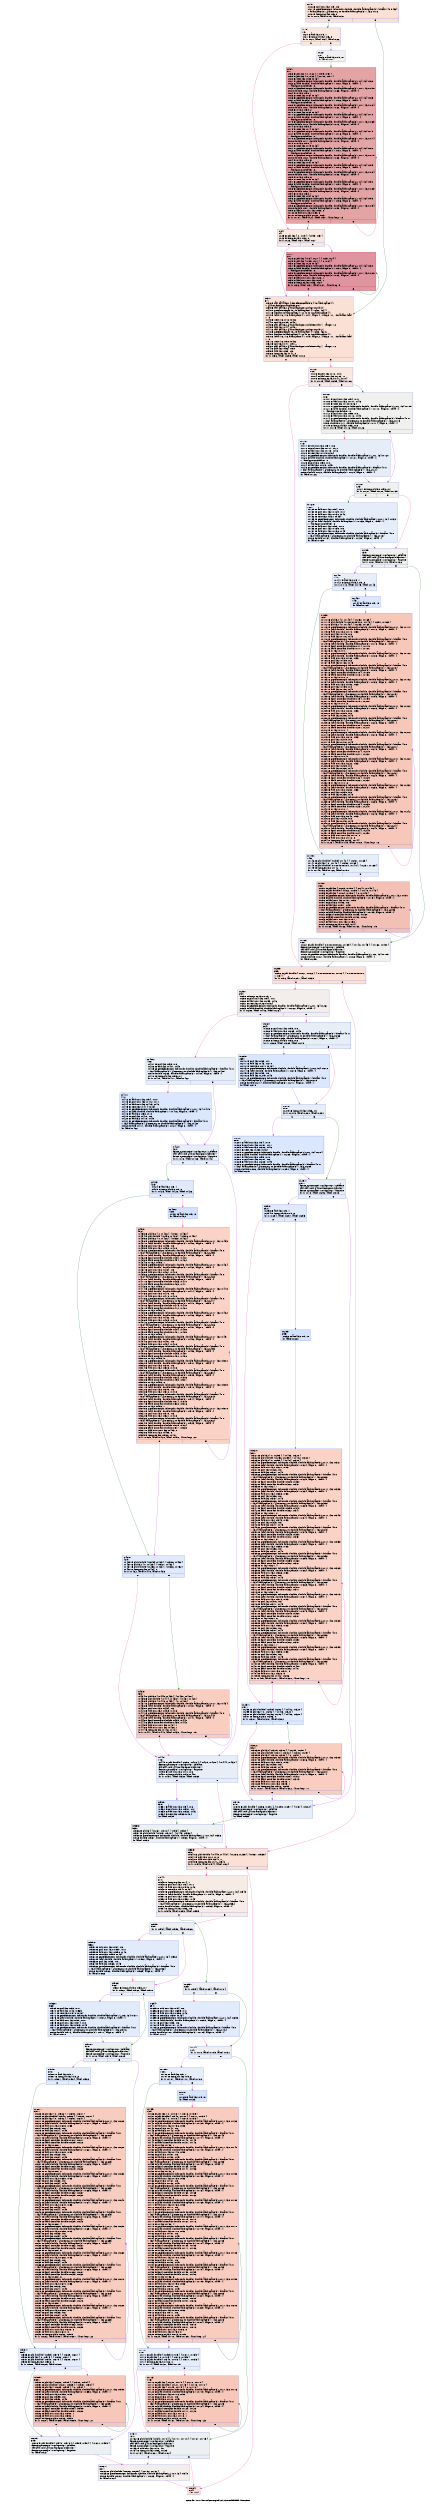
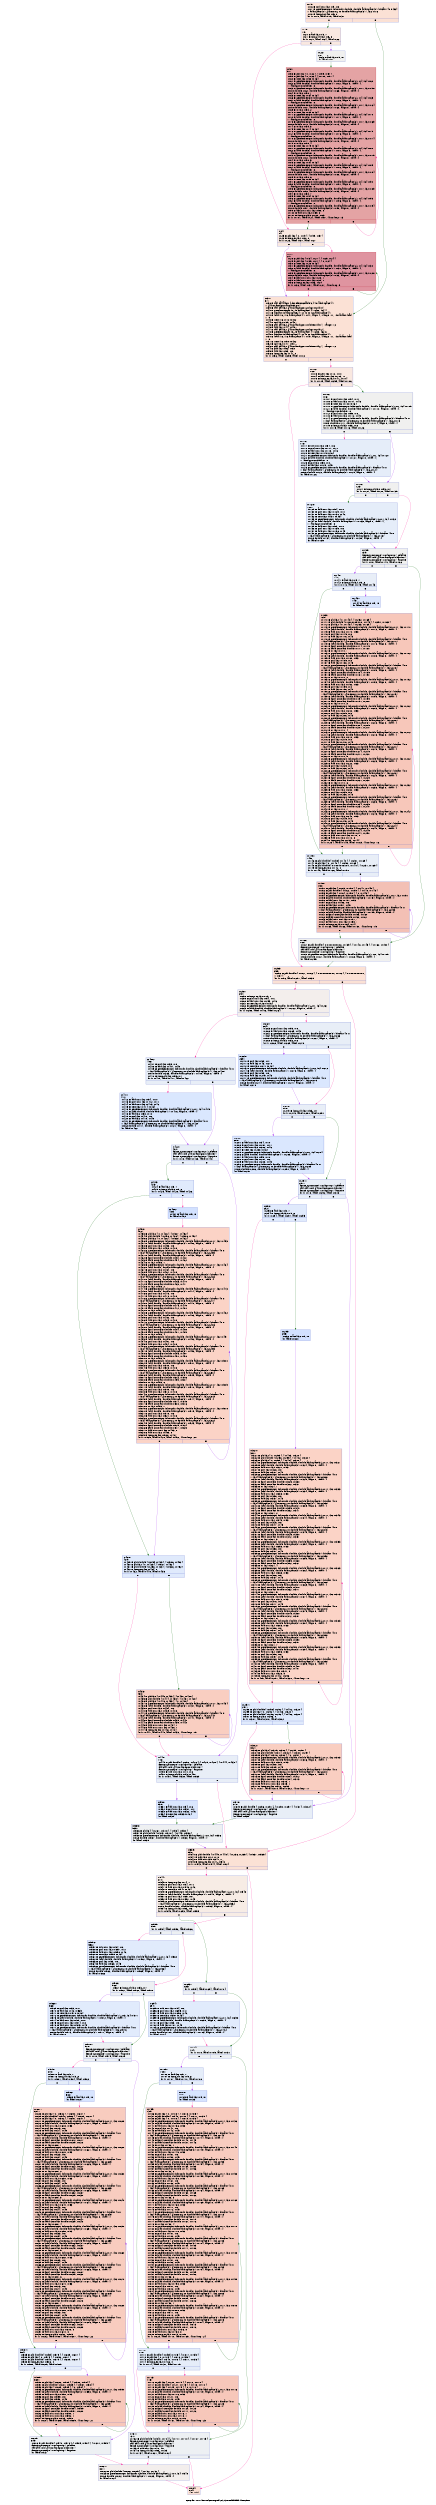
none -> (79, 2096)
